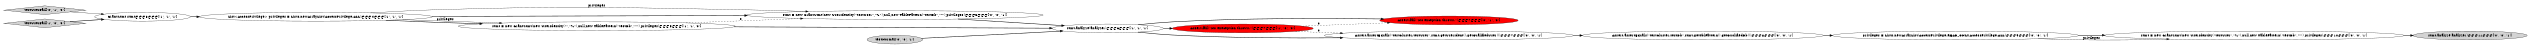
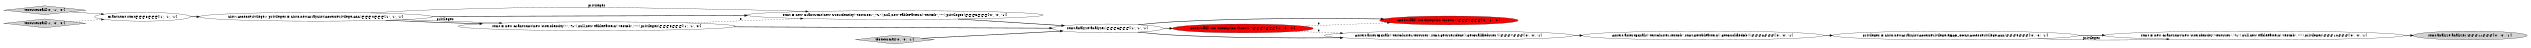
(86, 21) -> (86, 21)
(895, 40) -> (895, 40)
